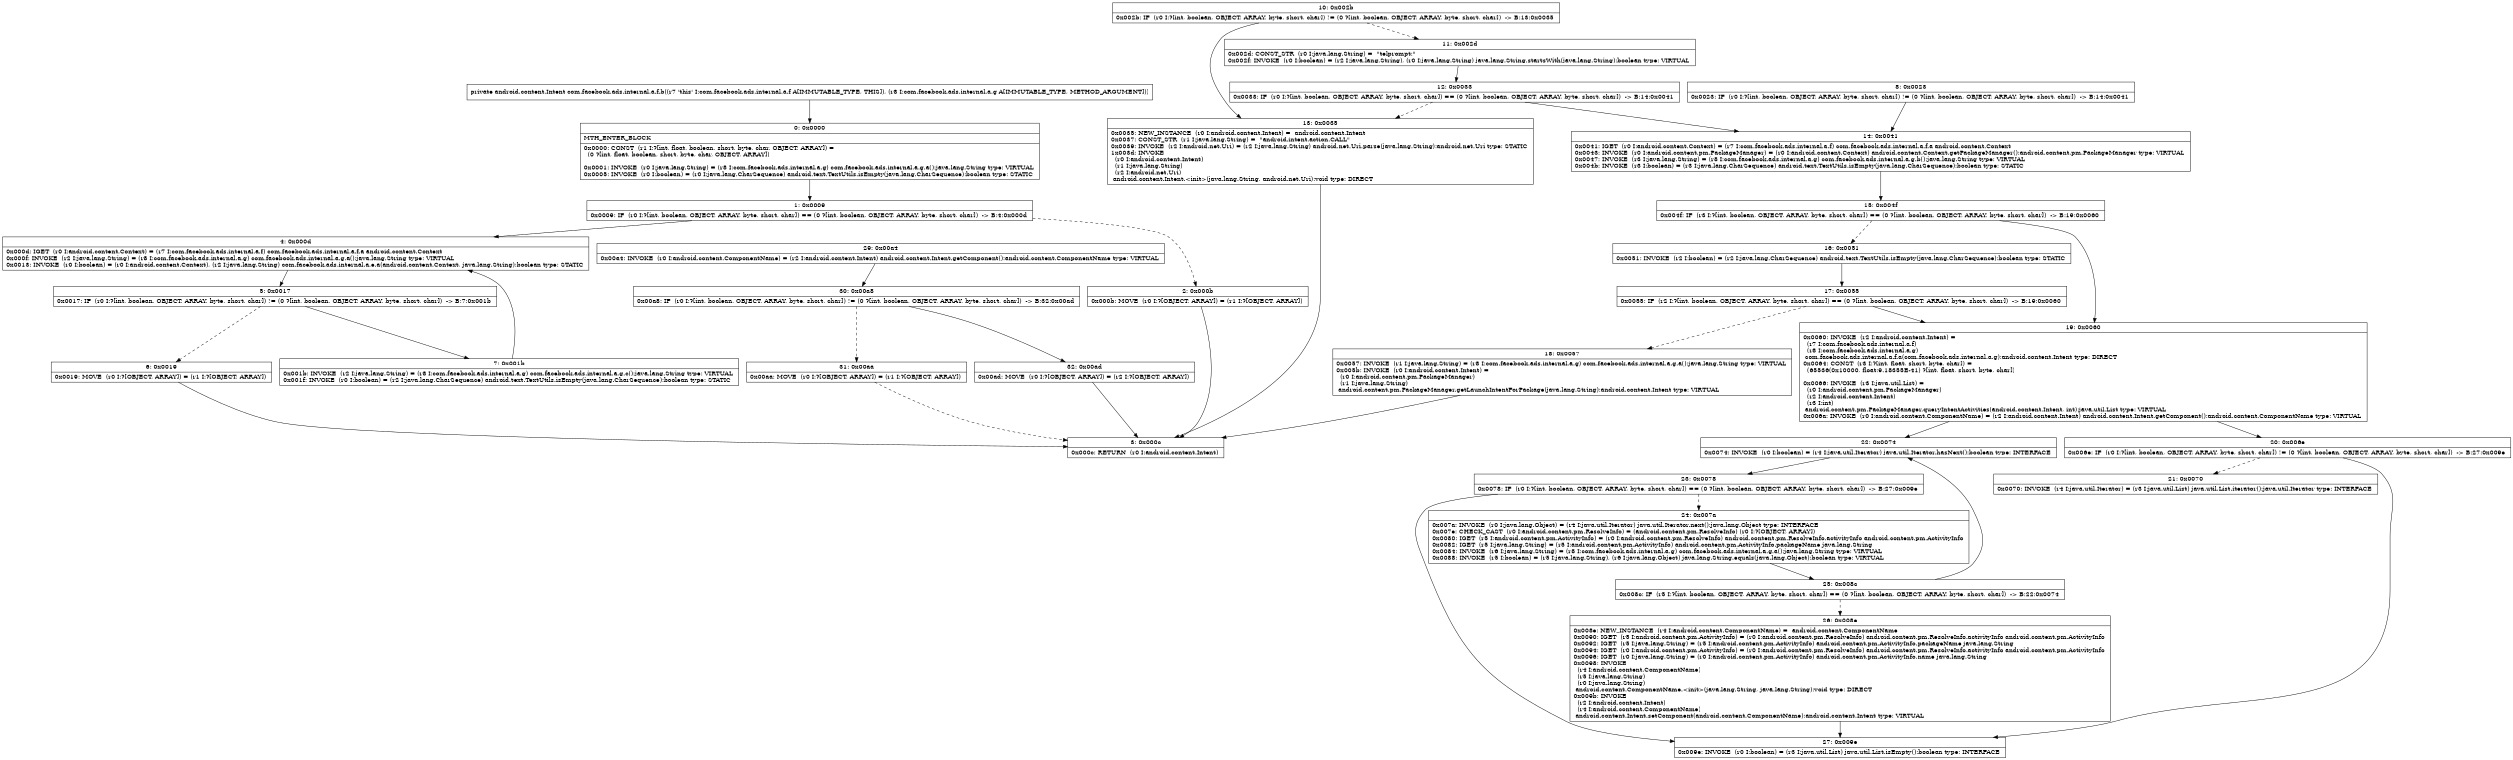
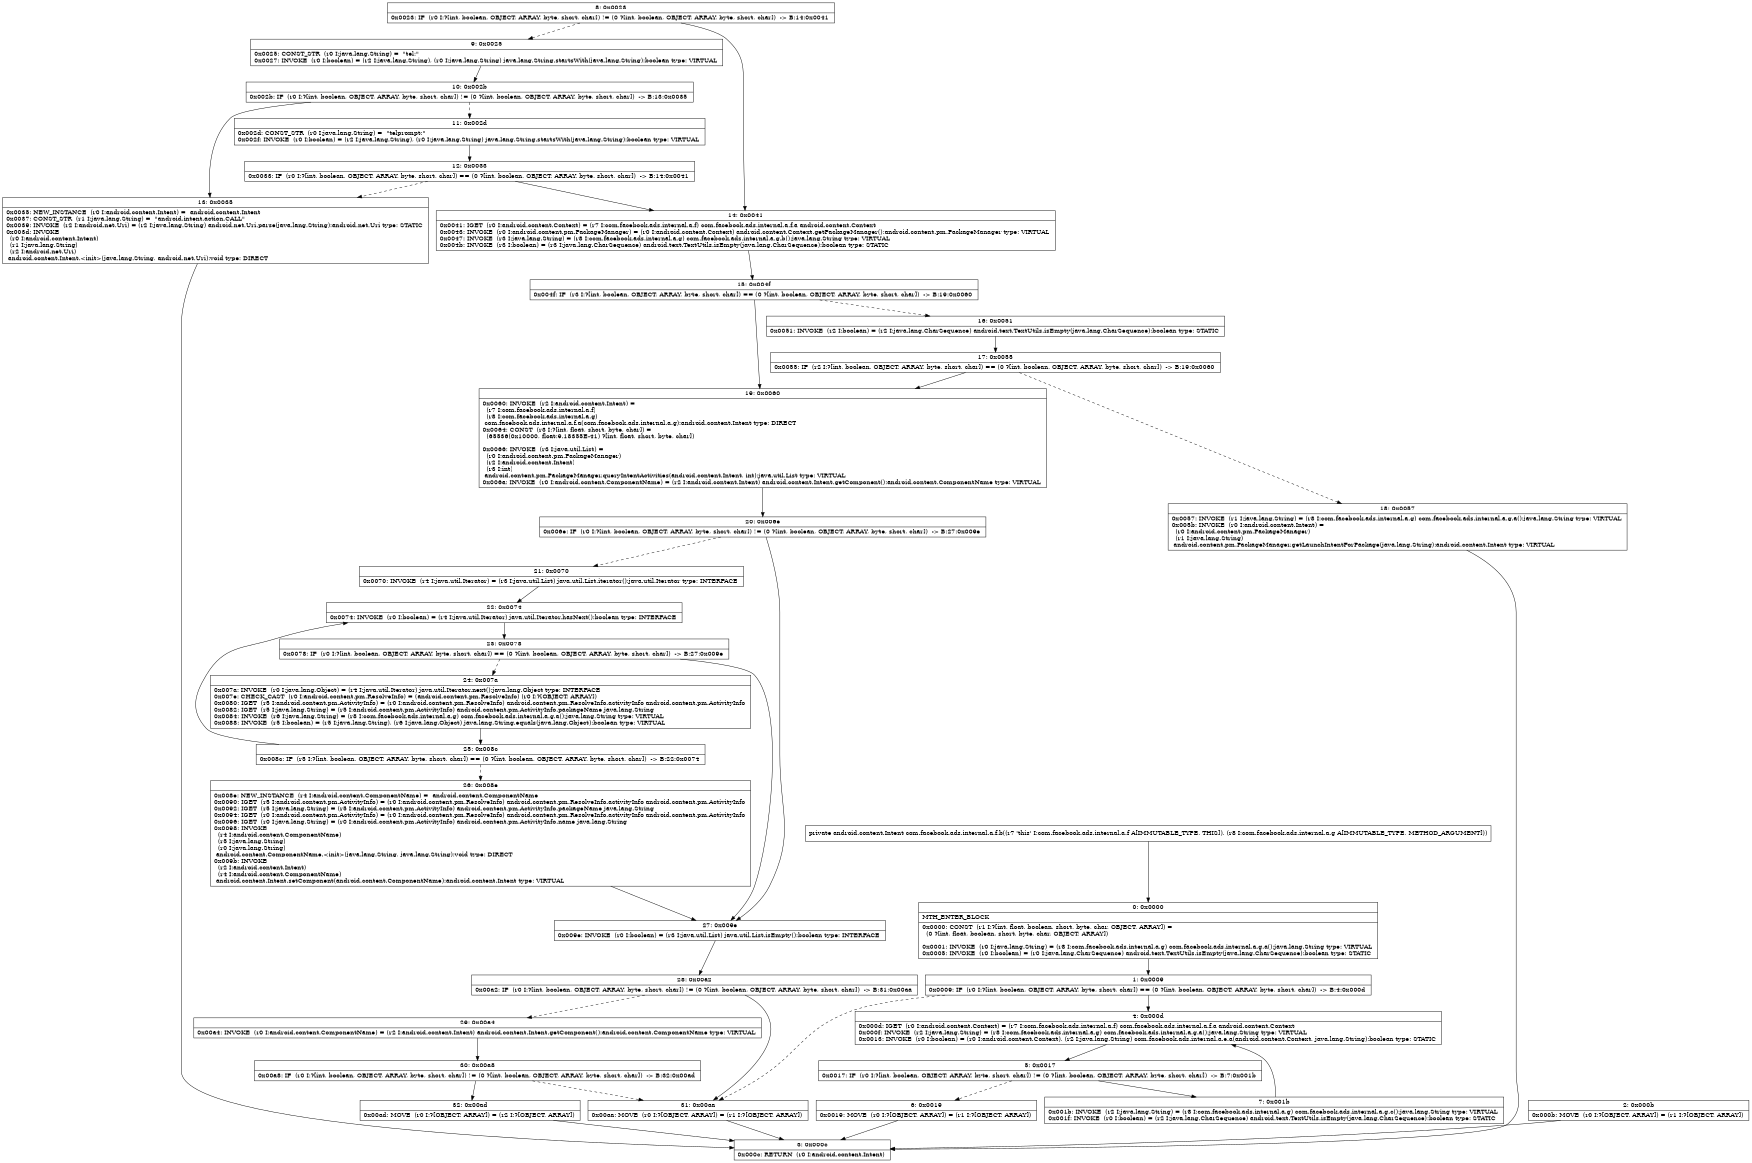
none -> (487, 52)
(1140, 153) -> (35, 232)
(1128, 227) -> (824, 1025)
(966, 420) -> (753, 1129)
(1929, 429) -> (530, 593)
none -> (695, 985)
